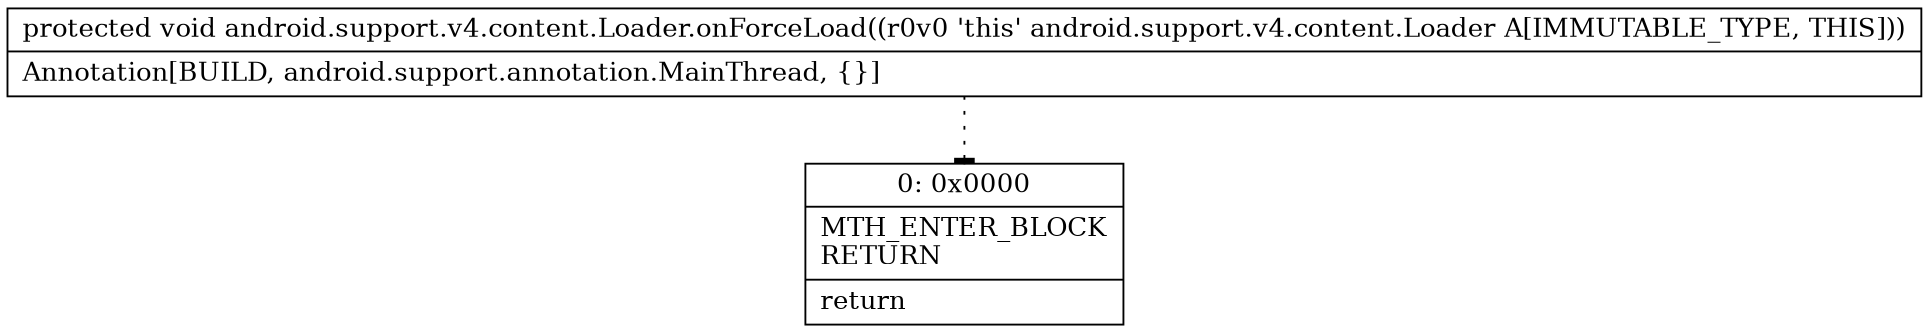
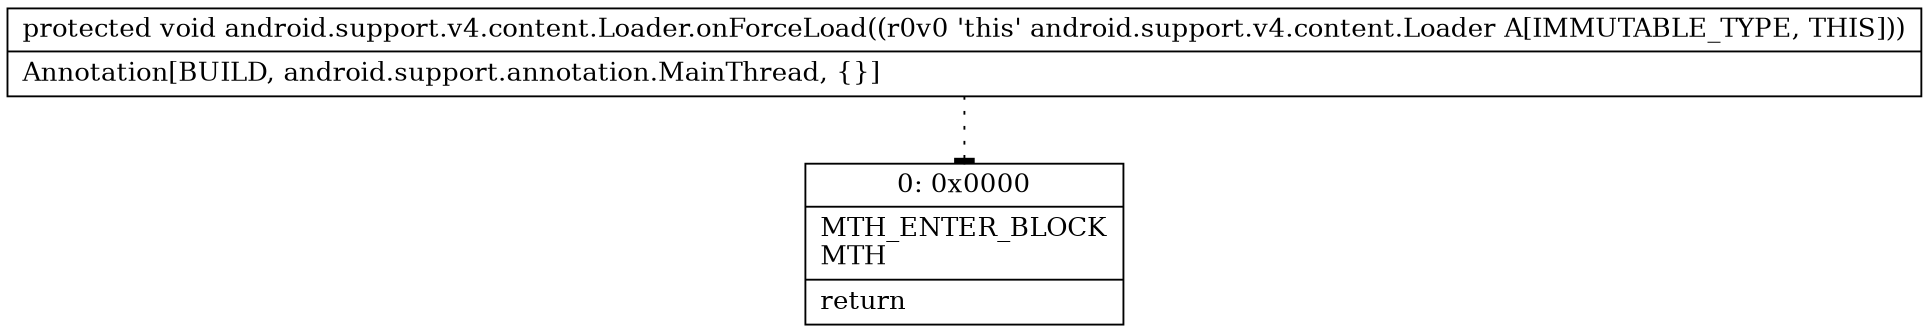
(881, 256) -> (854, 256)
